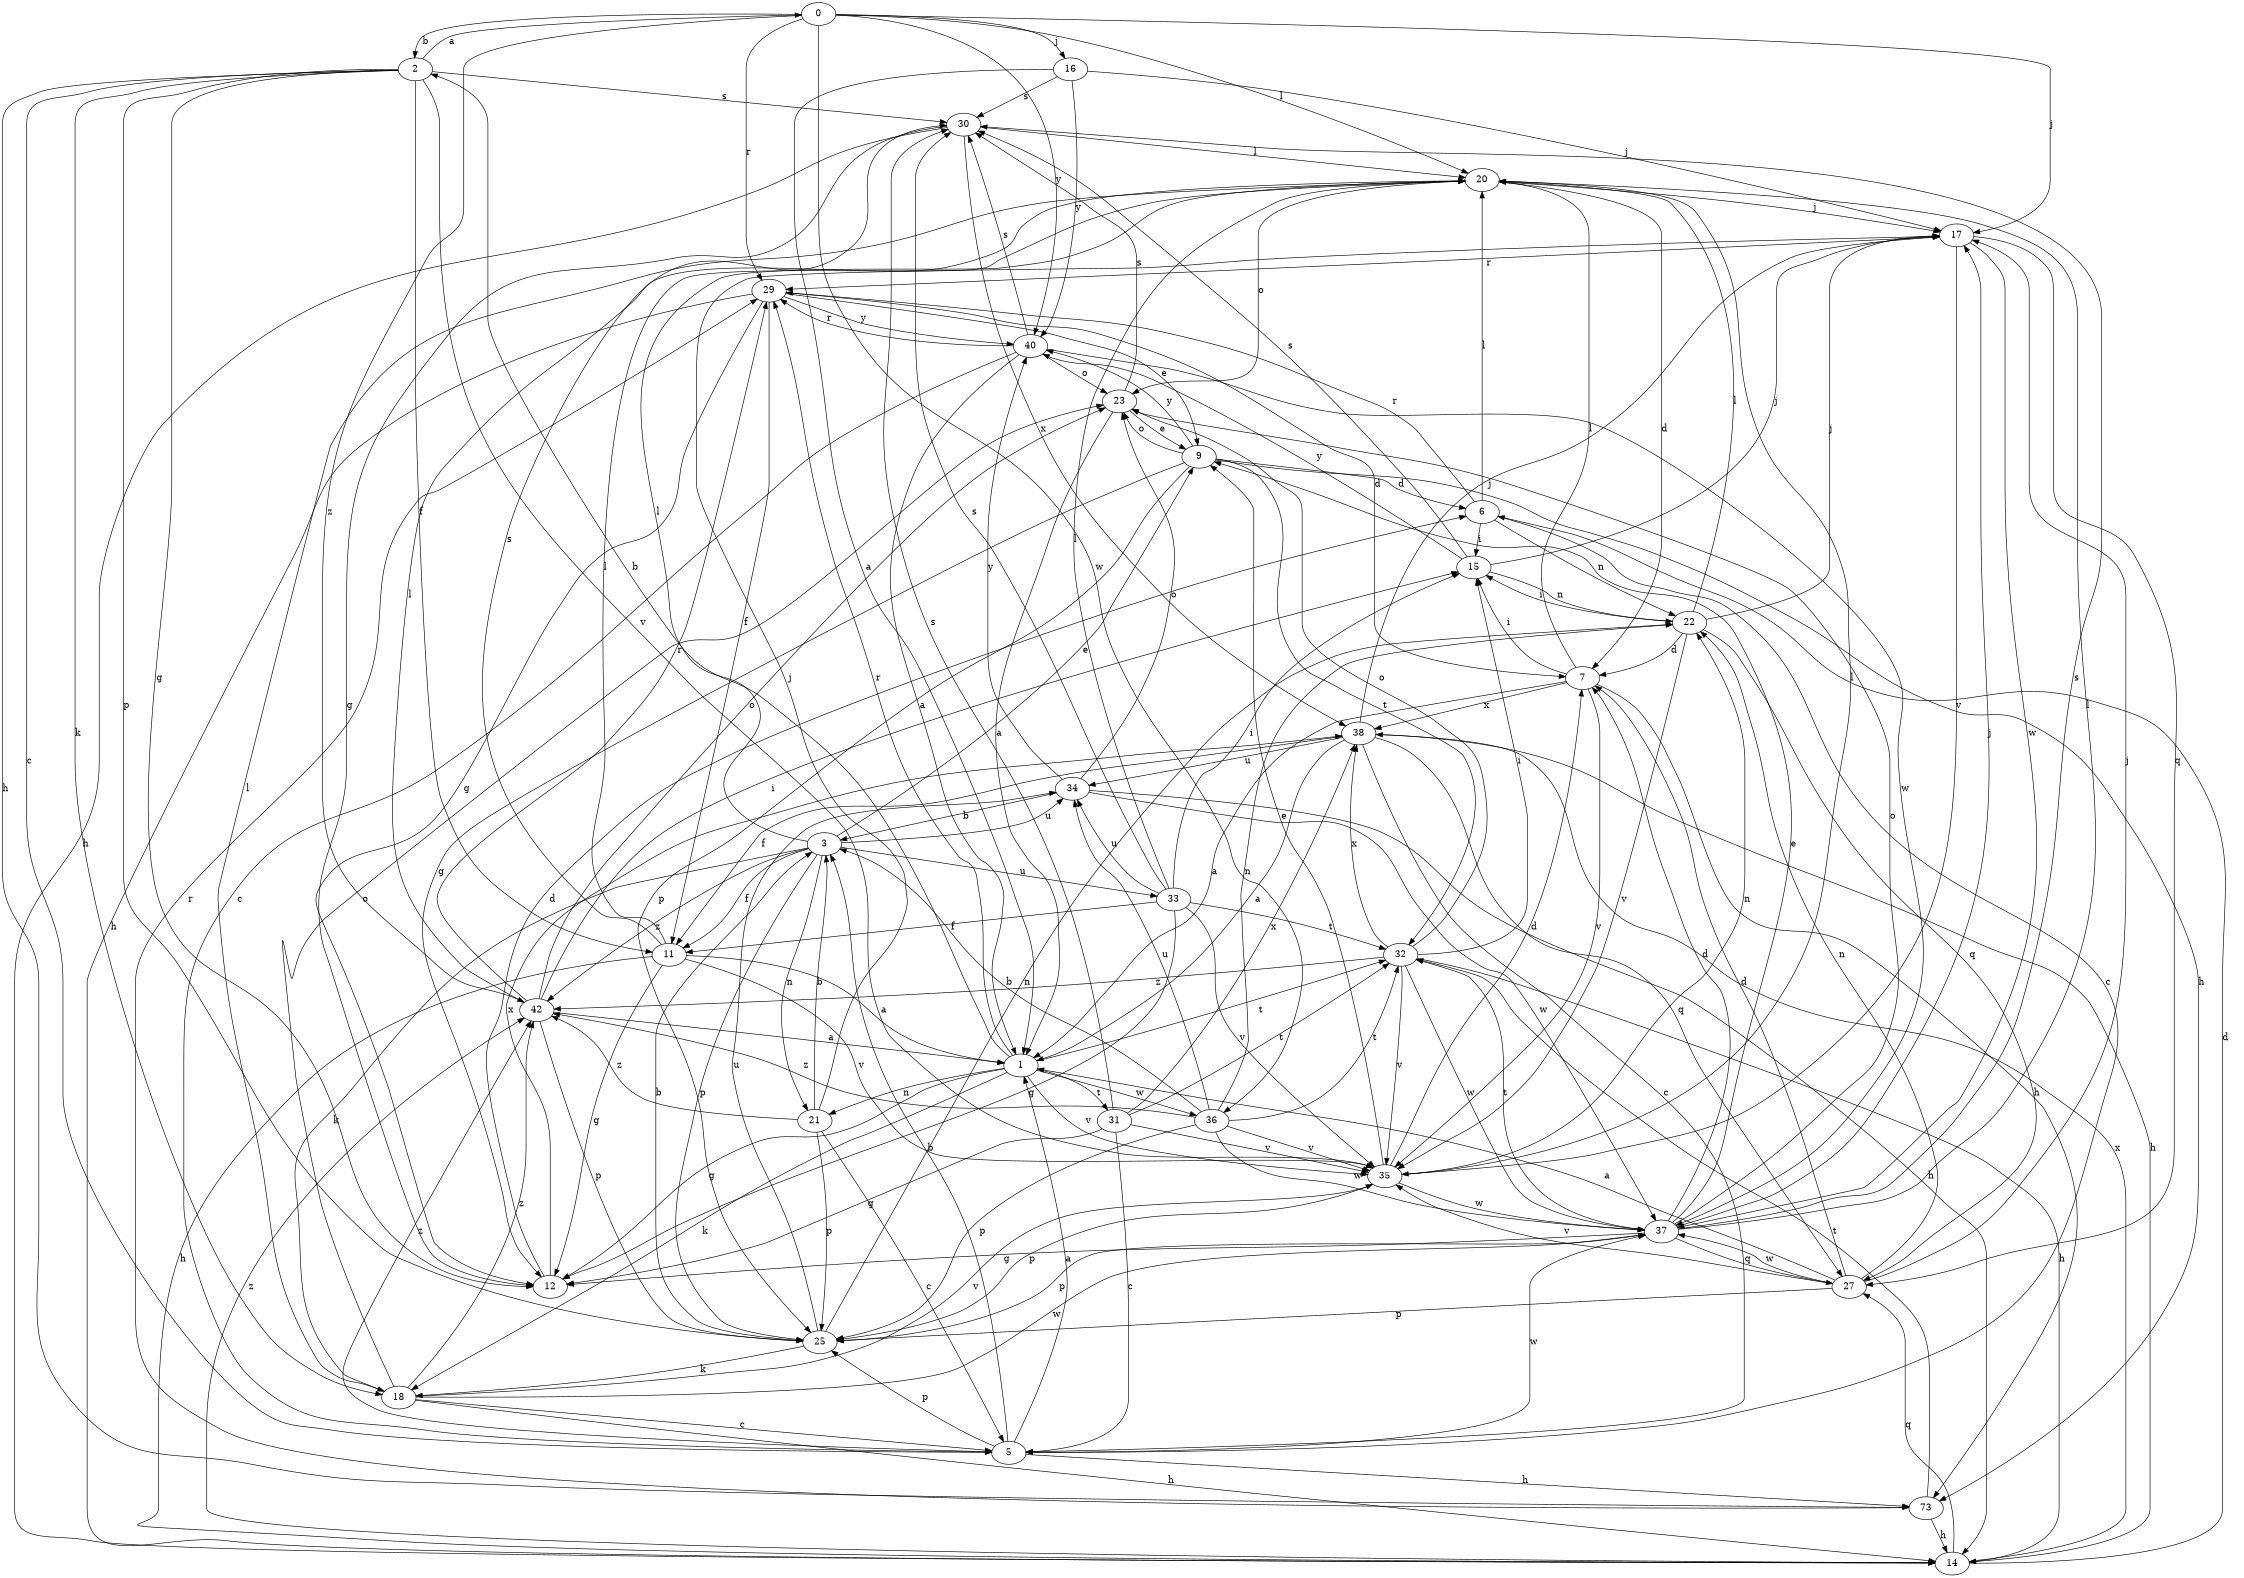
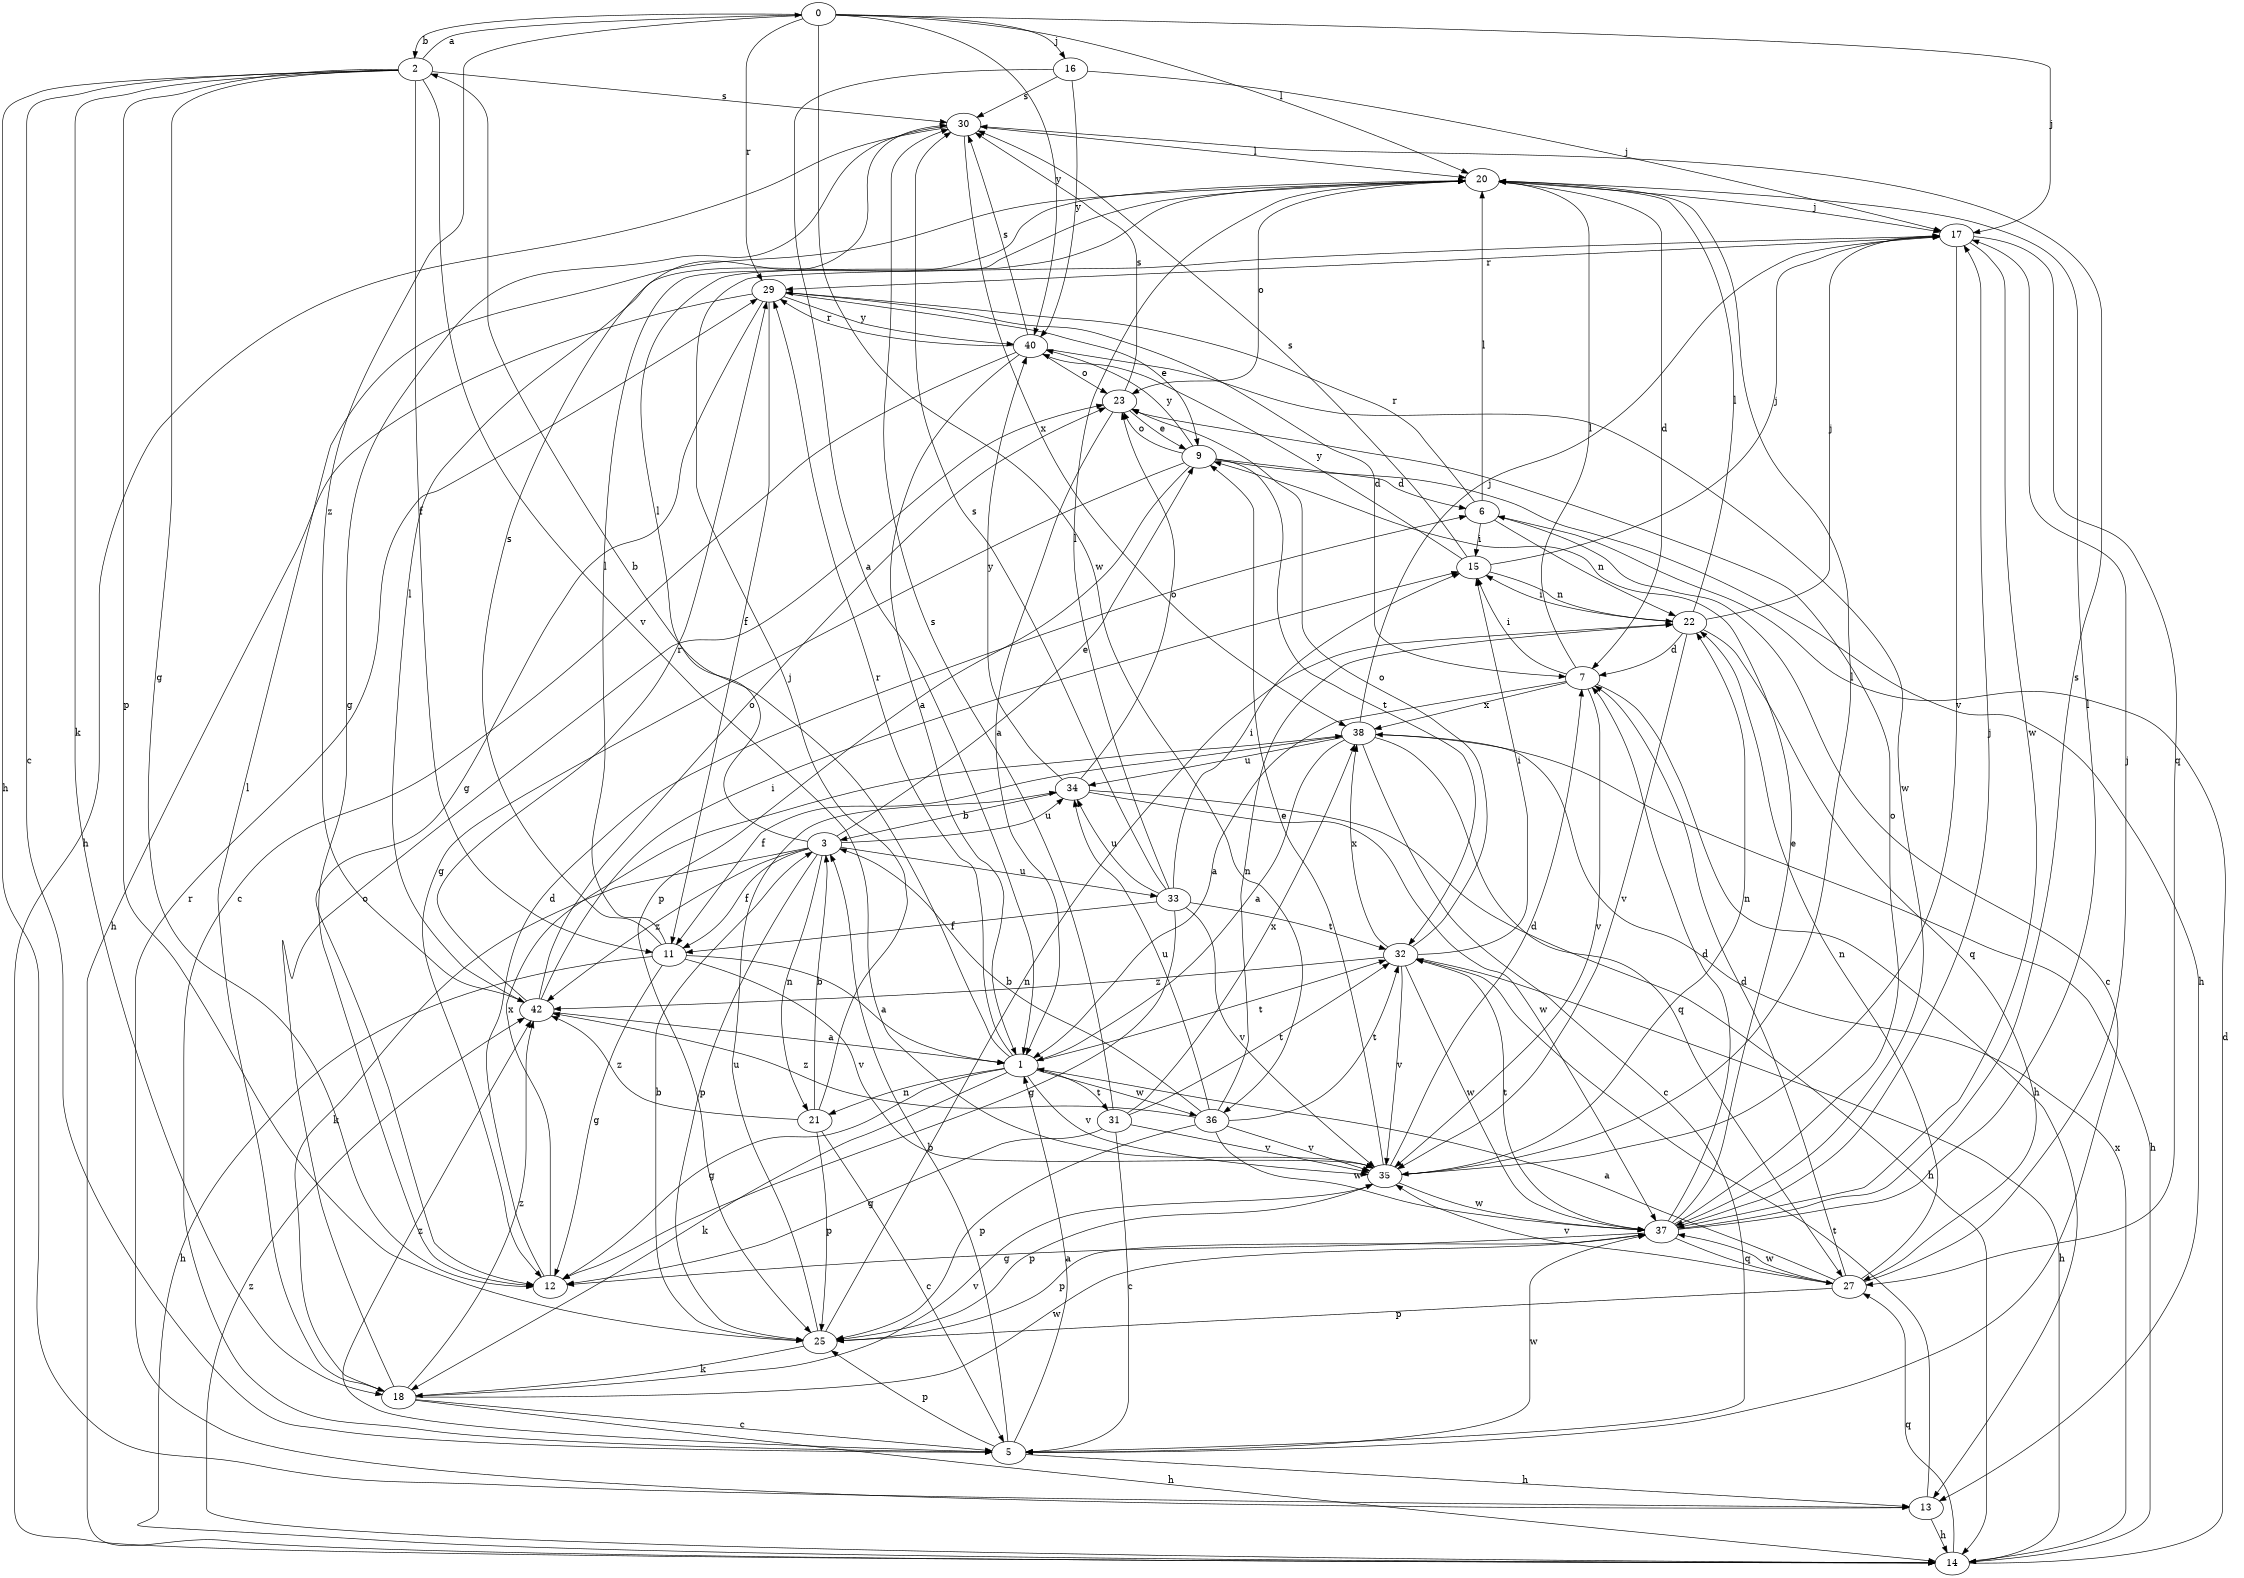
(617, 1236) -> none
(1926, 1508) -> (1926, 1508)
